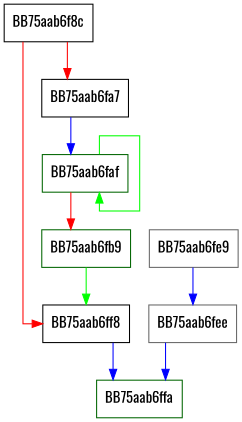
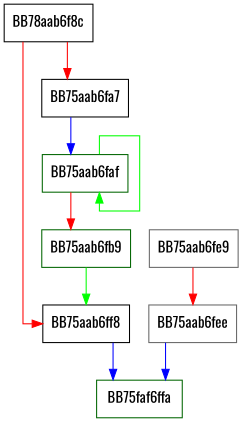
(49, 23) -> (49, 23)
(193, 281) -> (193, 281)
(139, 399) -> (139, 399)
